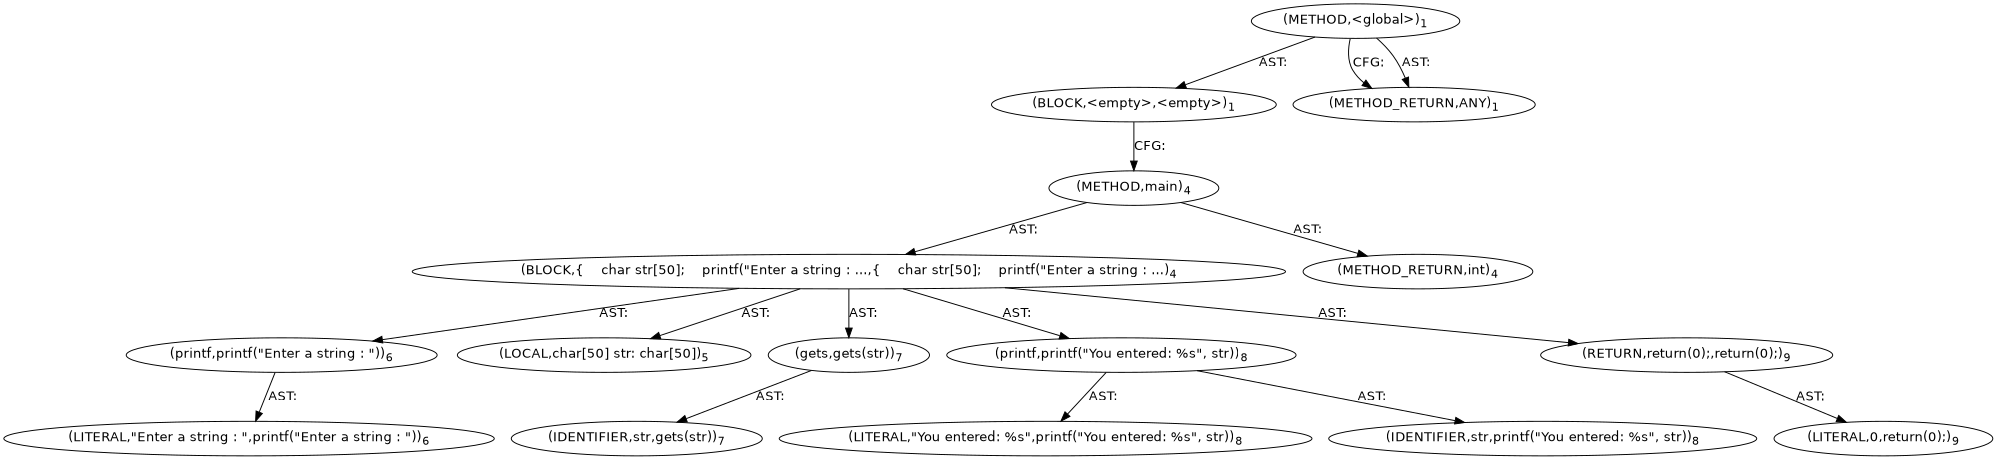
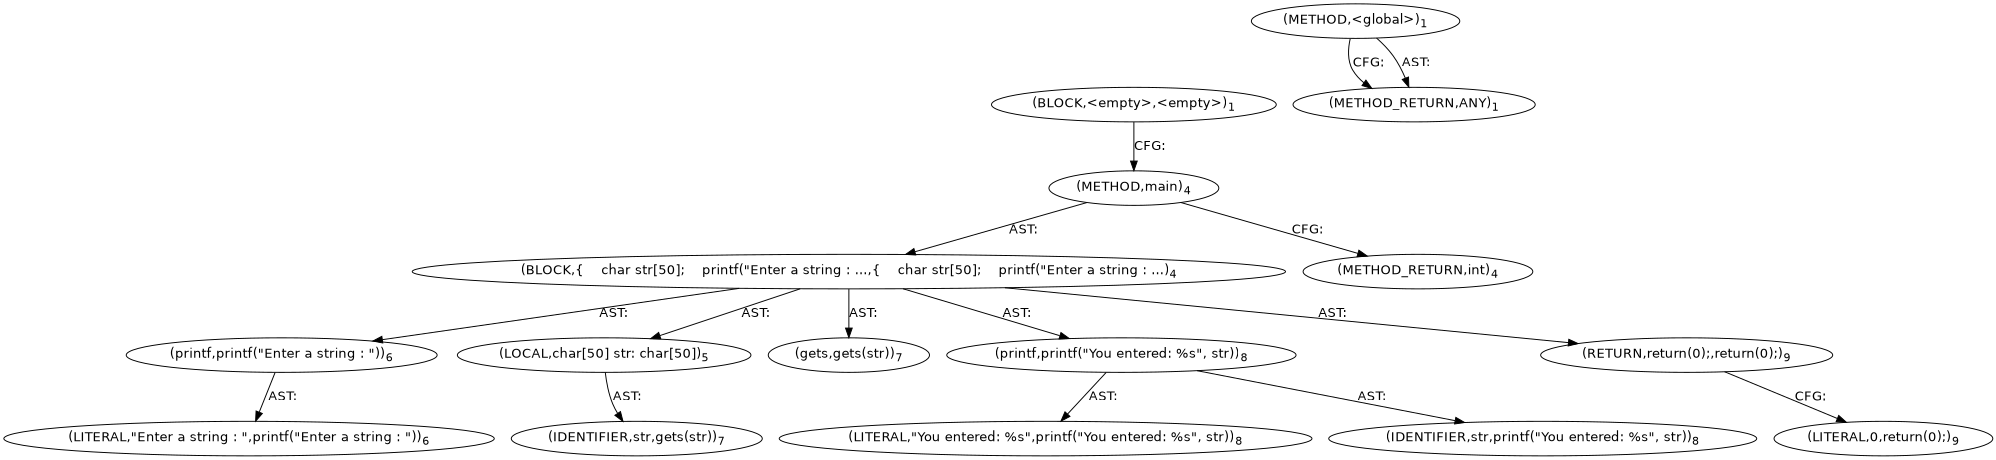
(1250, 61) -> none
(1310, 230) -> (1310, 230)
(749, 395) -> (609, 394)
(1813, 397) -> (1813, 397)
